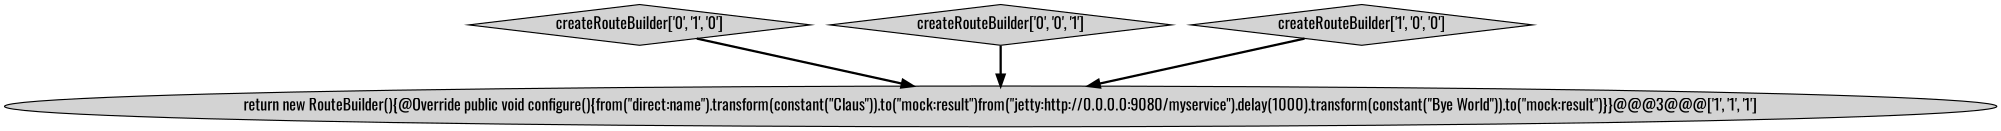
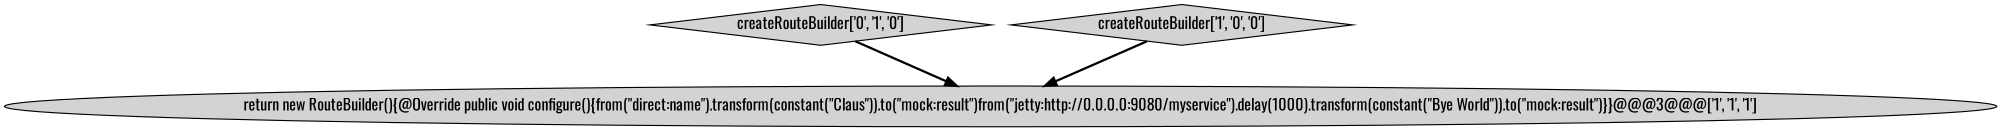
(1001, 25) -> none
